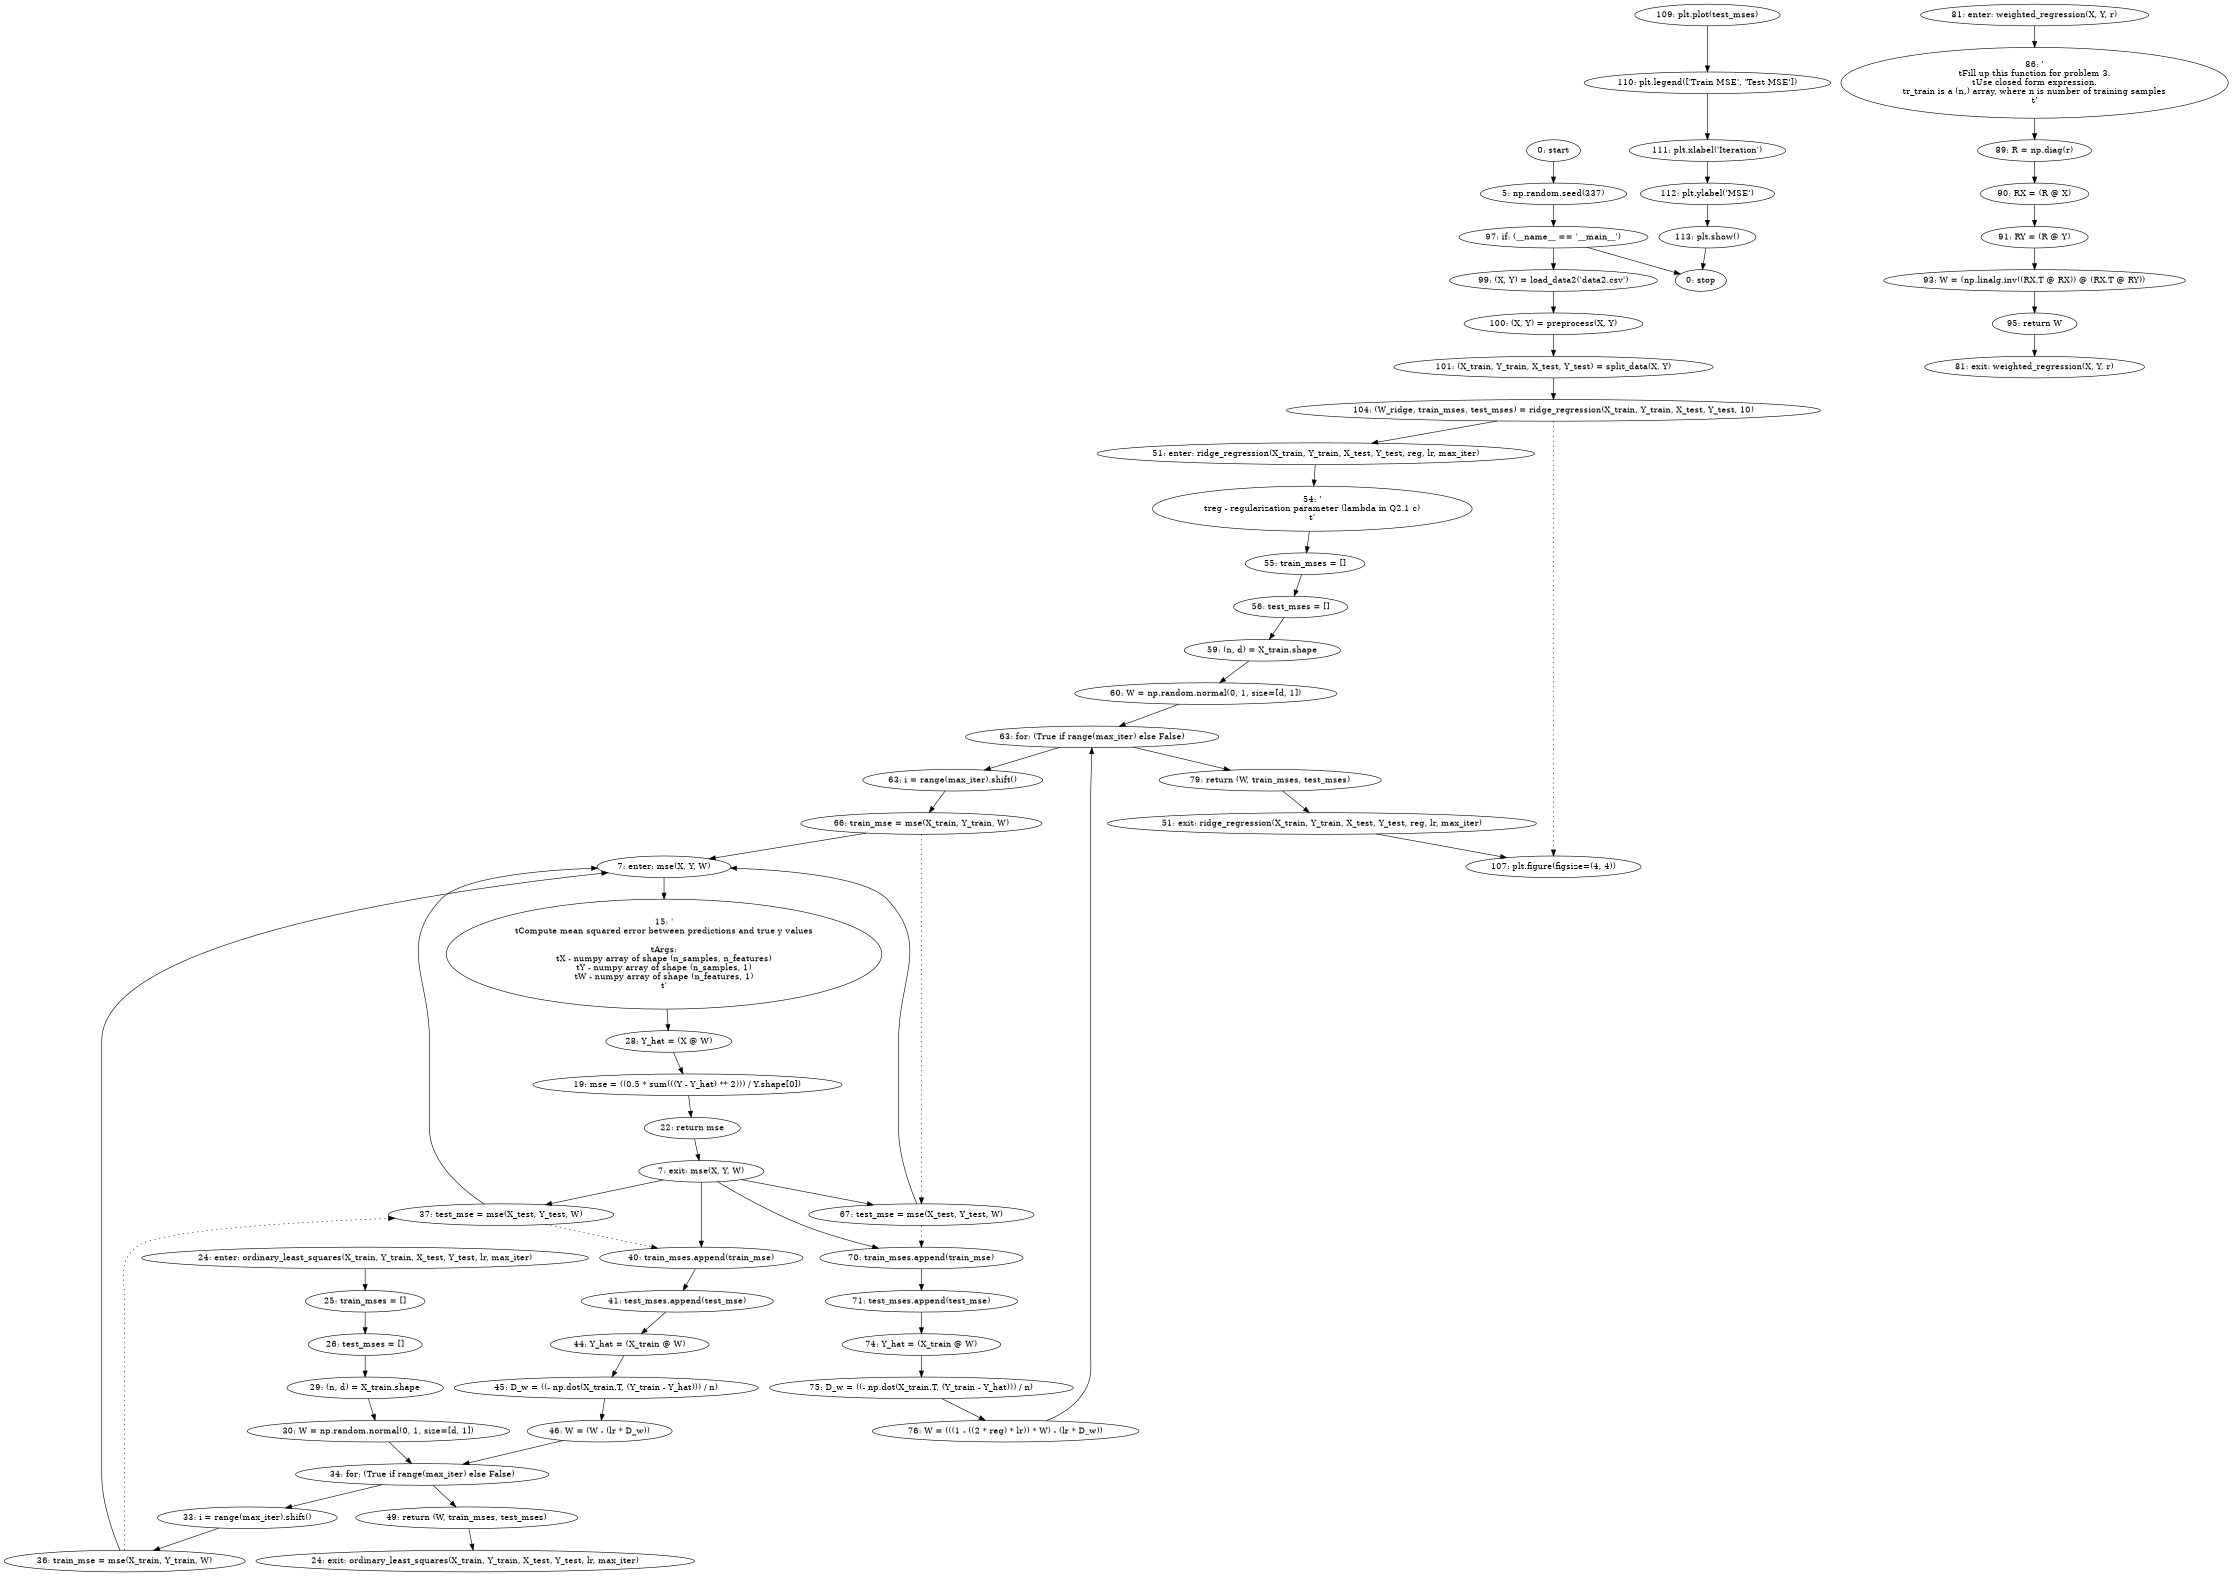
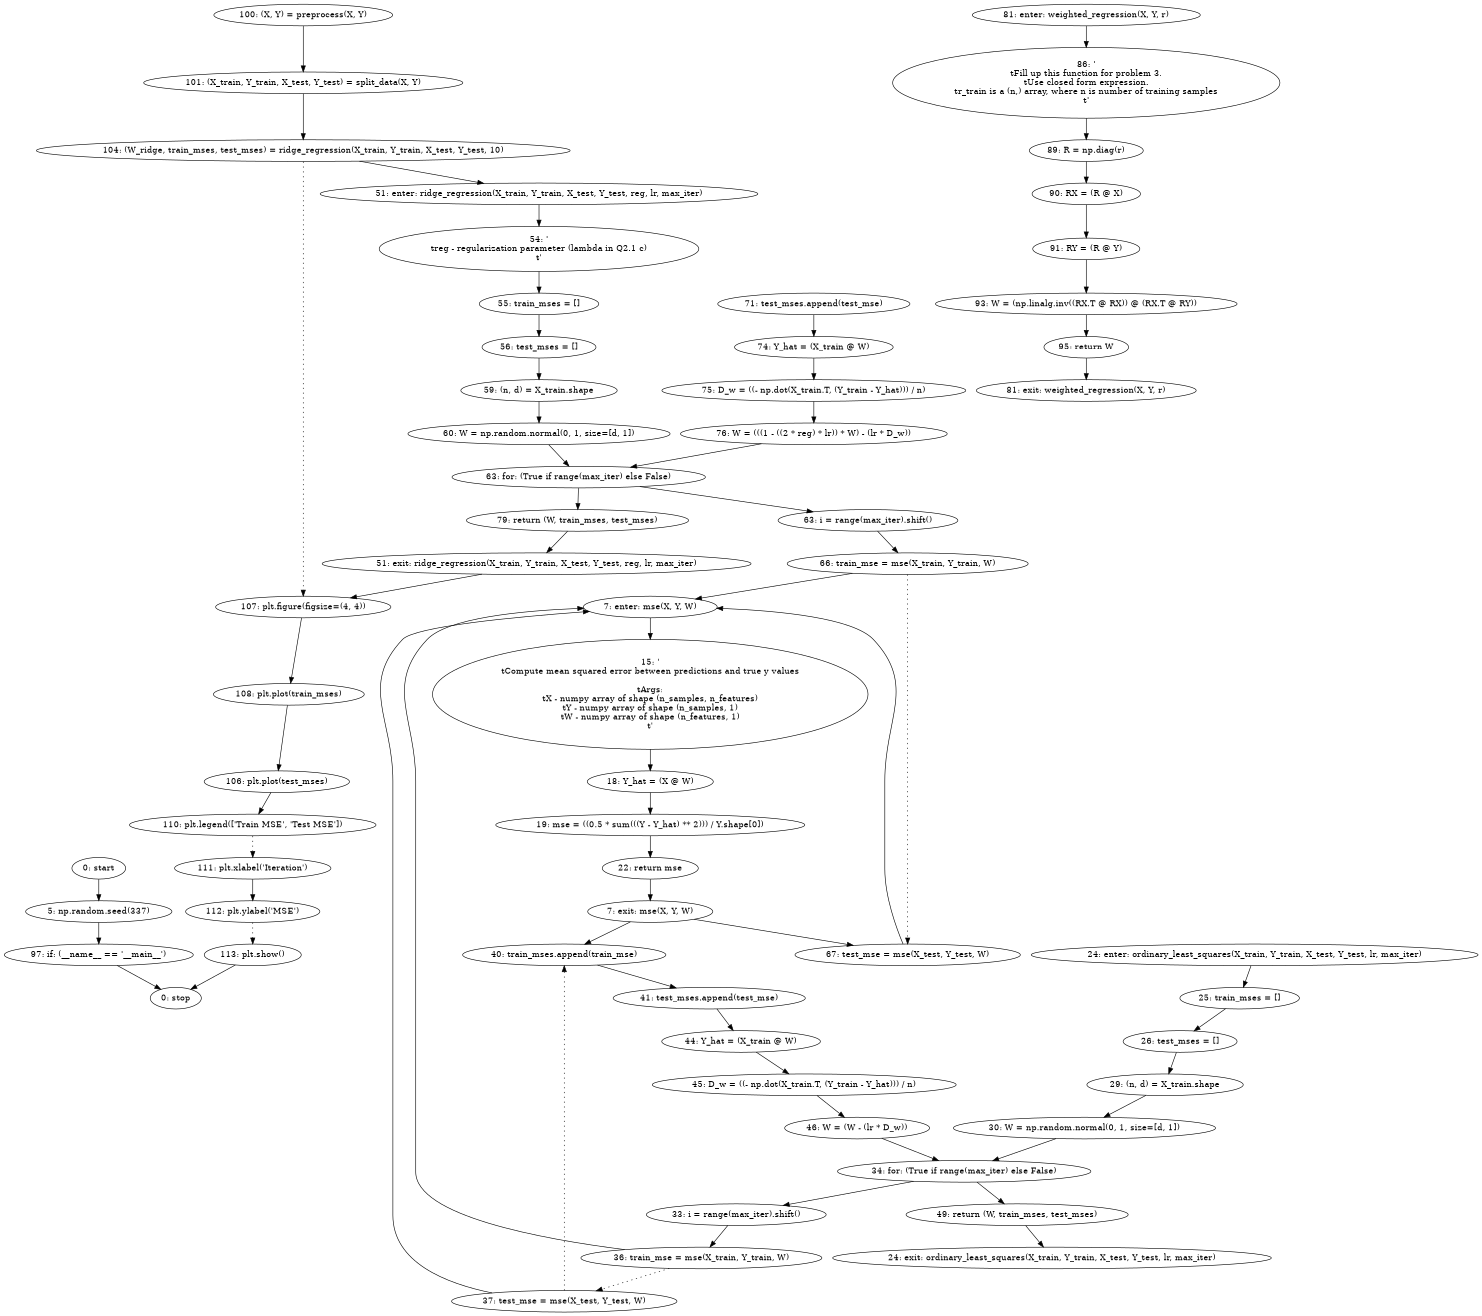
(1707, 15) -> (277, 782)
(1707, 114) -> (253, 844)
(1707, 213) -> (253, 930)
(1554, 280) -> none
none -> (289, 694)
(669, 1041) -> (650, 782)
(607, 1192) -> none
(921, 1258) -> none
